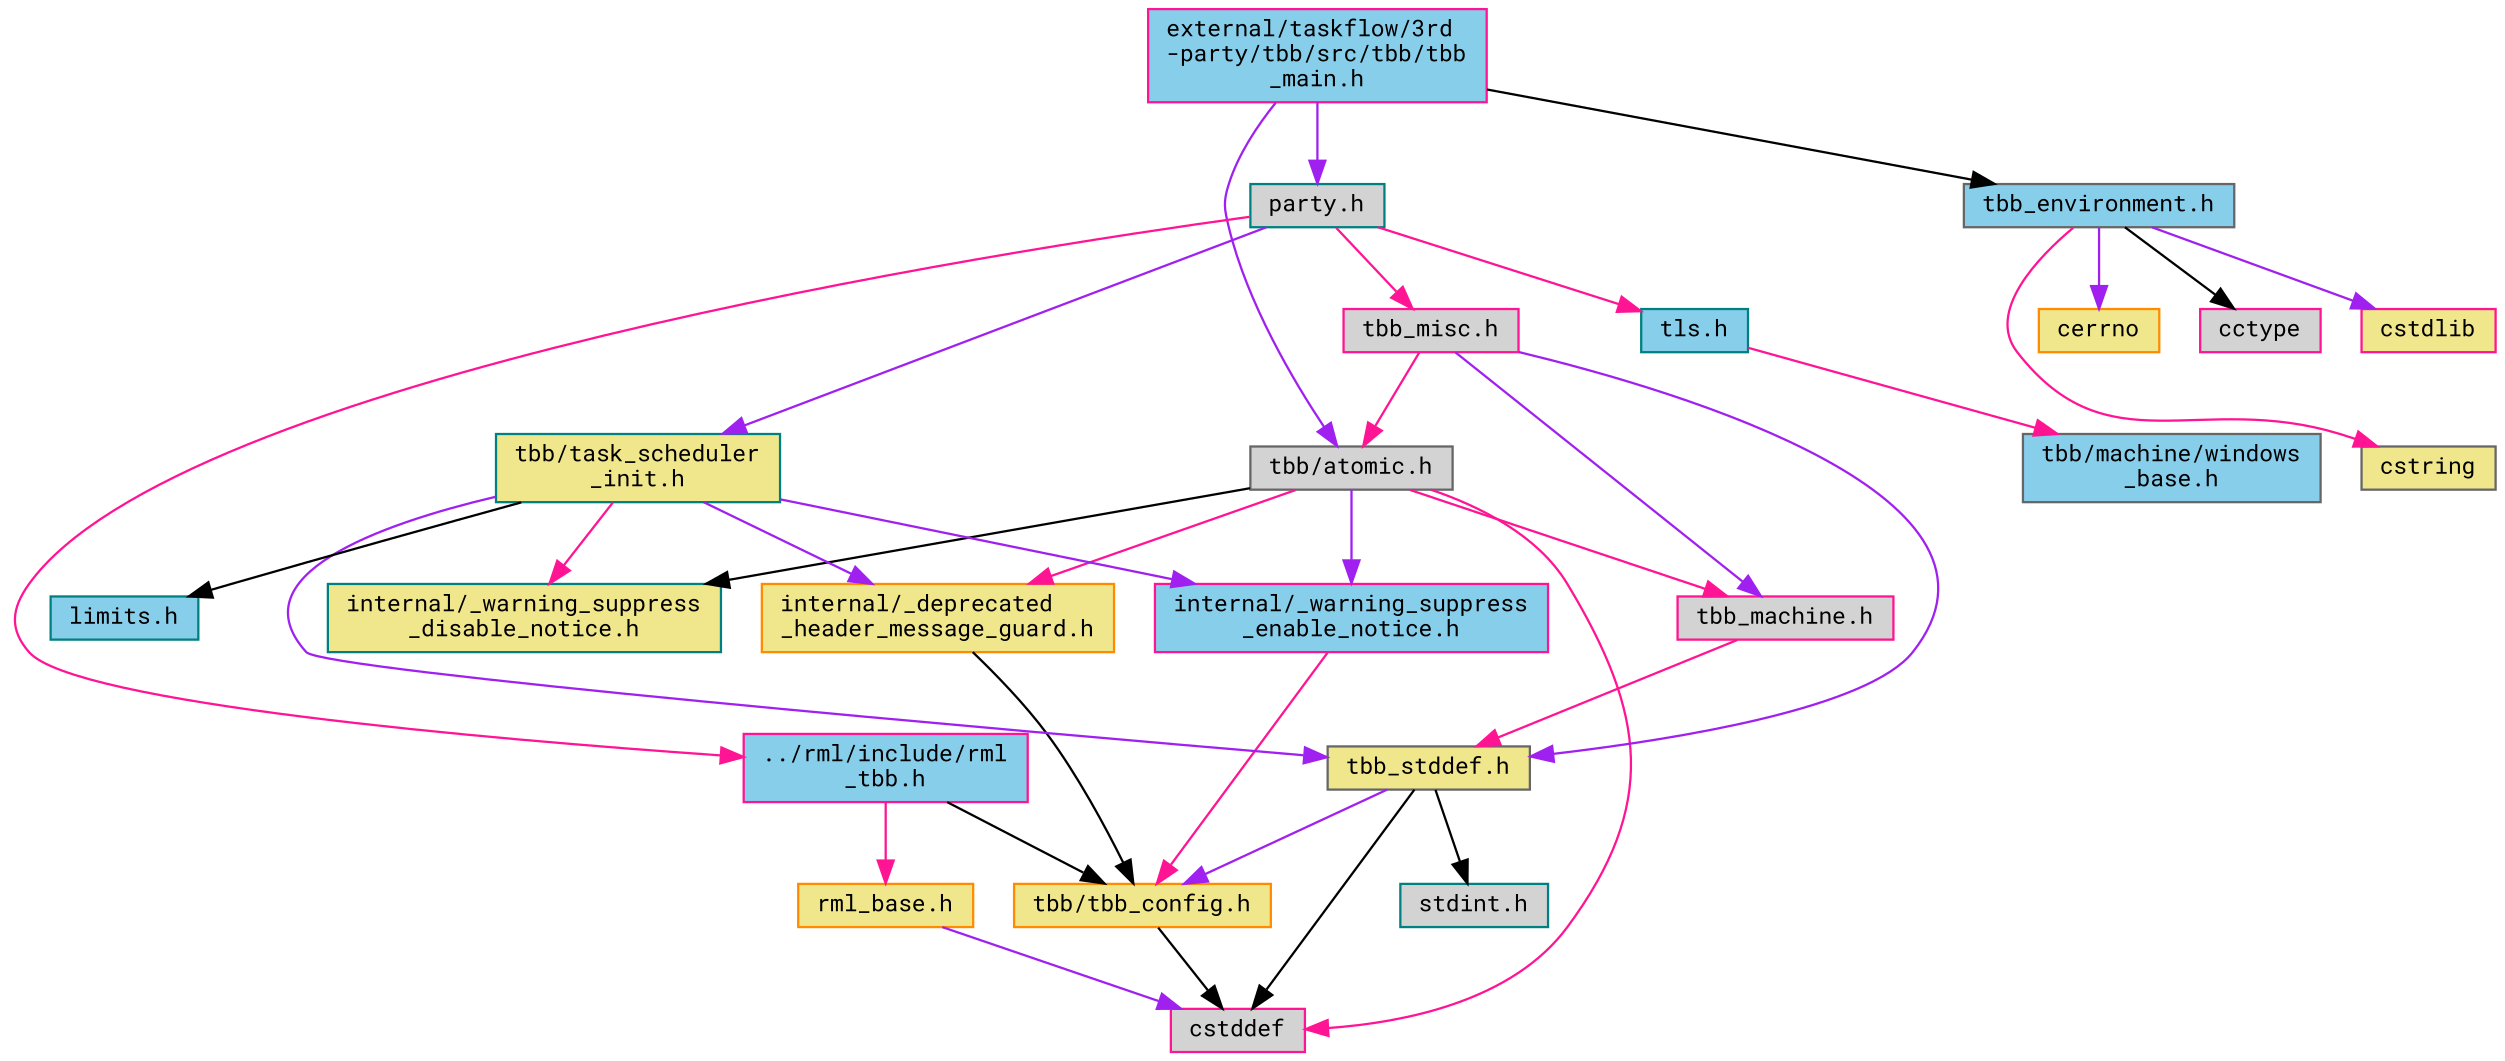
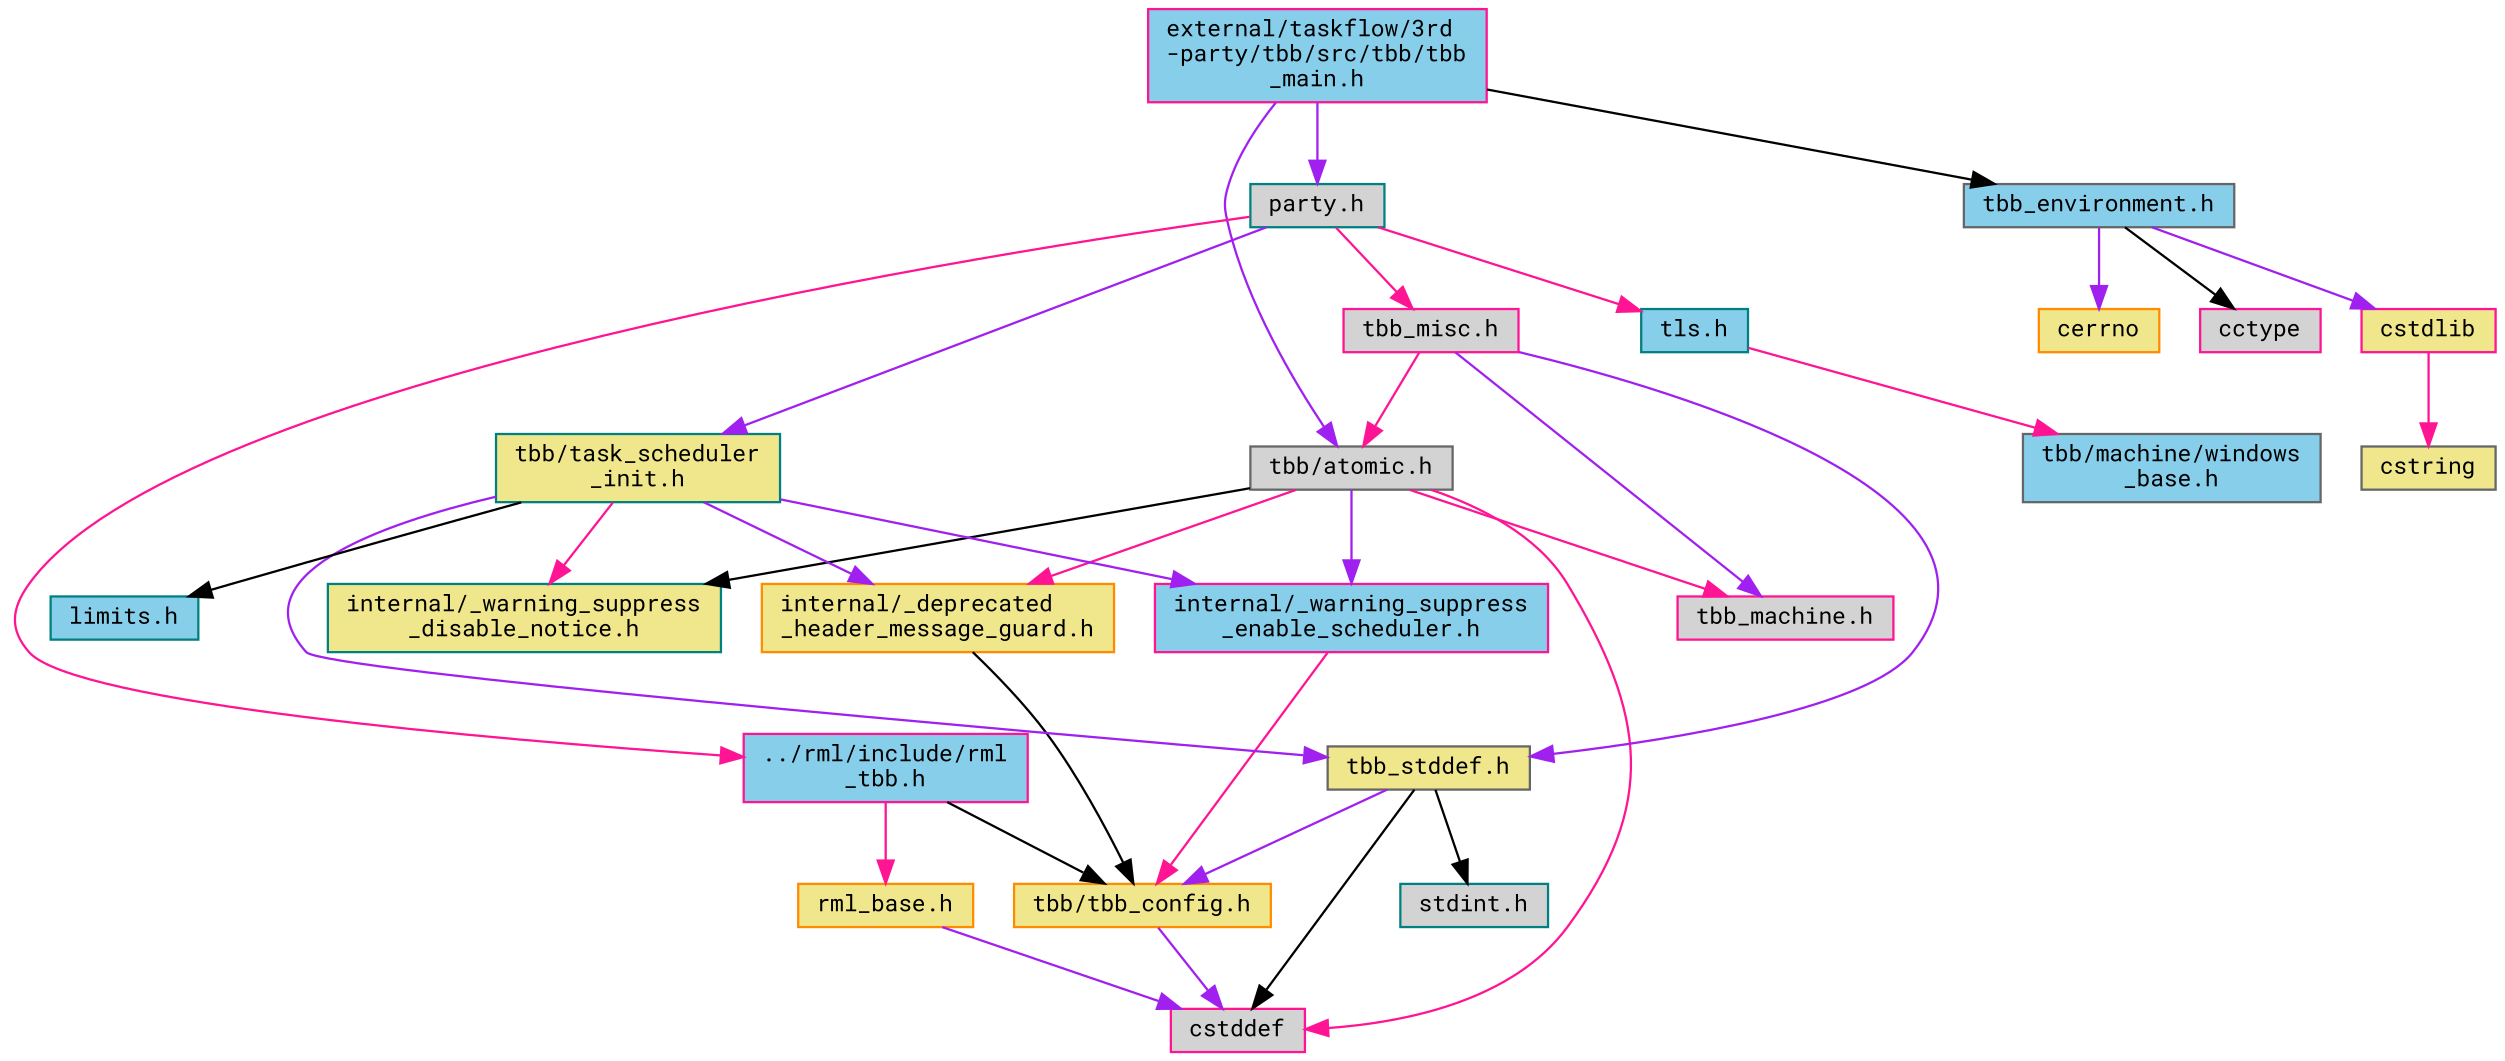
(2102, 413) -> (2429, 388)
(1351, 618) -> (1351, 618)
(1636, 681) -> none
(1183, 959) -> (1183, 959)
